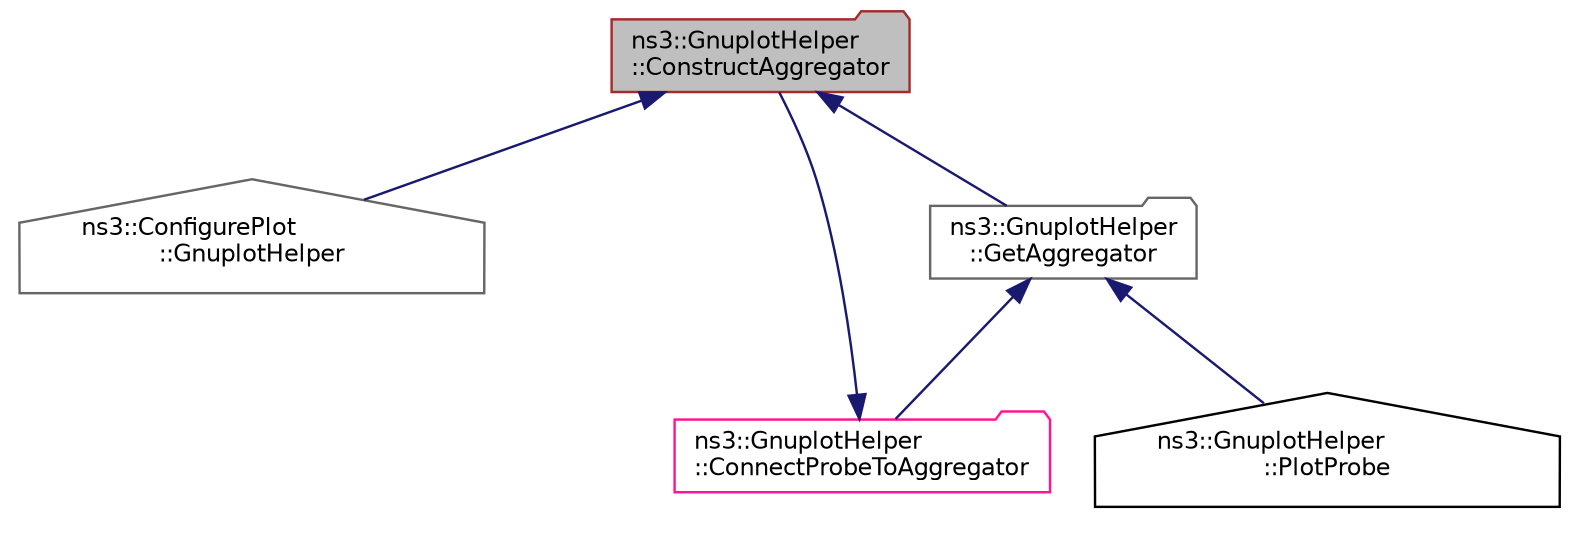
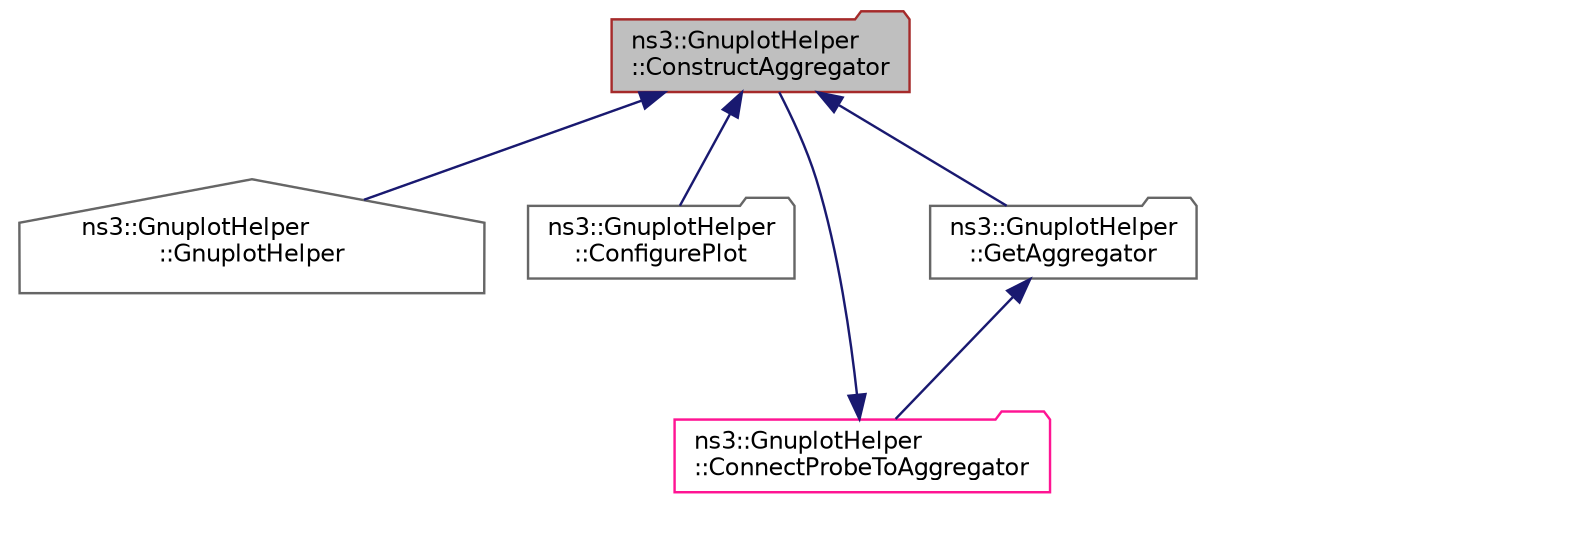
(252, 242) -> (252, 242)
none -> (661, 242)
(1327, 456) -> none
